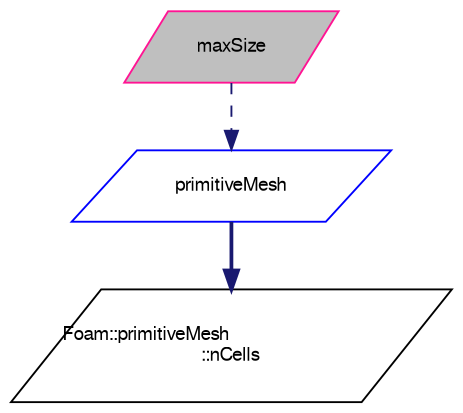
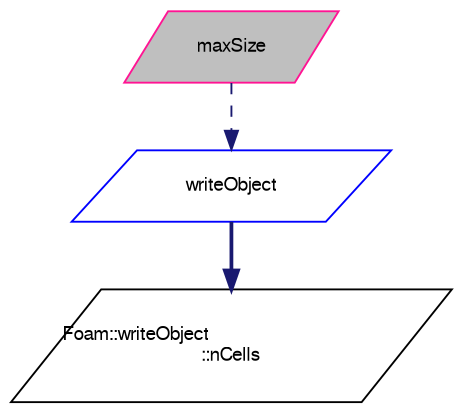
(231, 186) -> (231, 186)
(231, 346) -> (231, 346)
